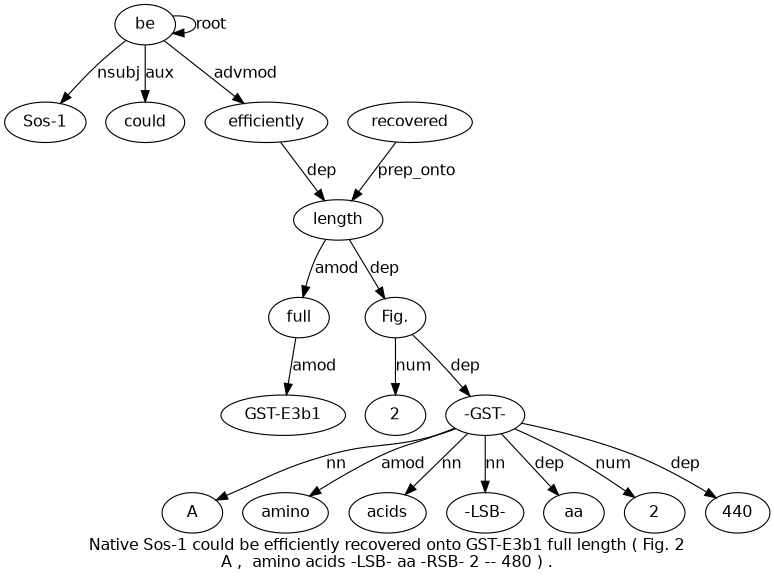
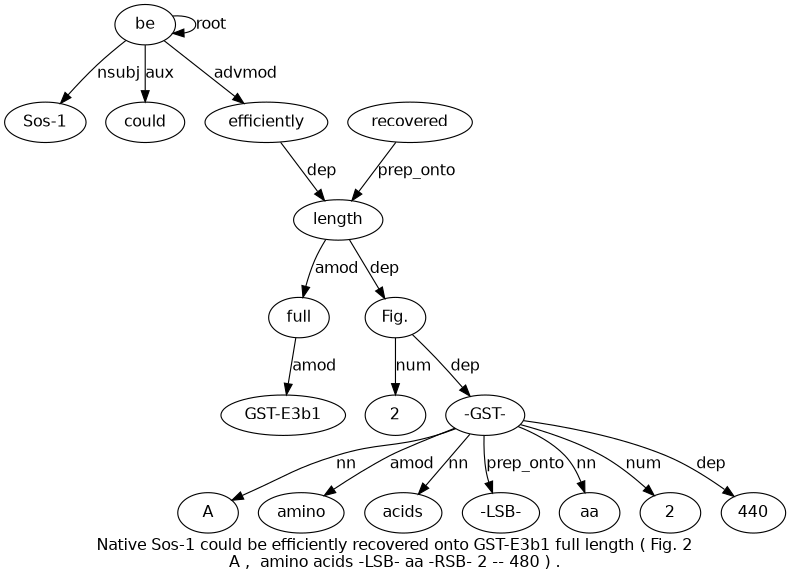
(496, 464) -> (526, 464)
(550, 464) -> (587, 464)
